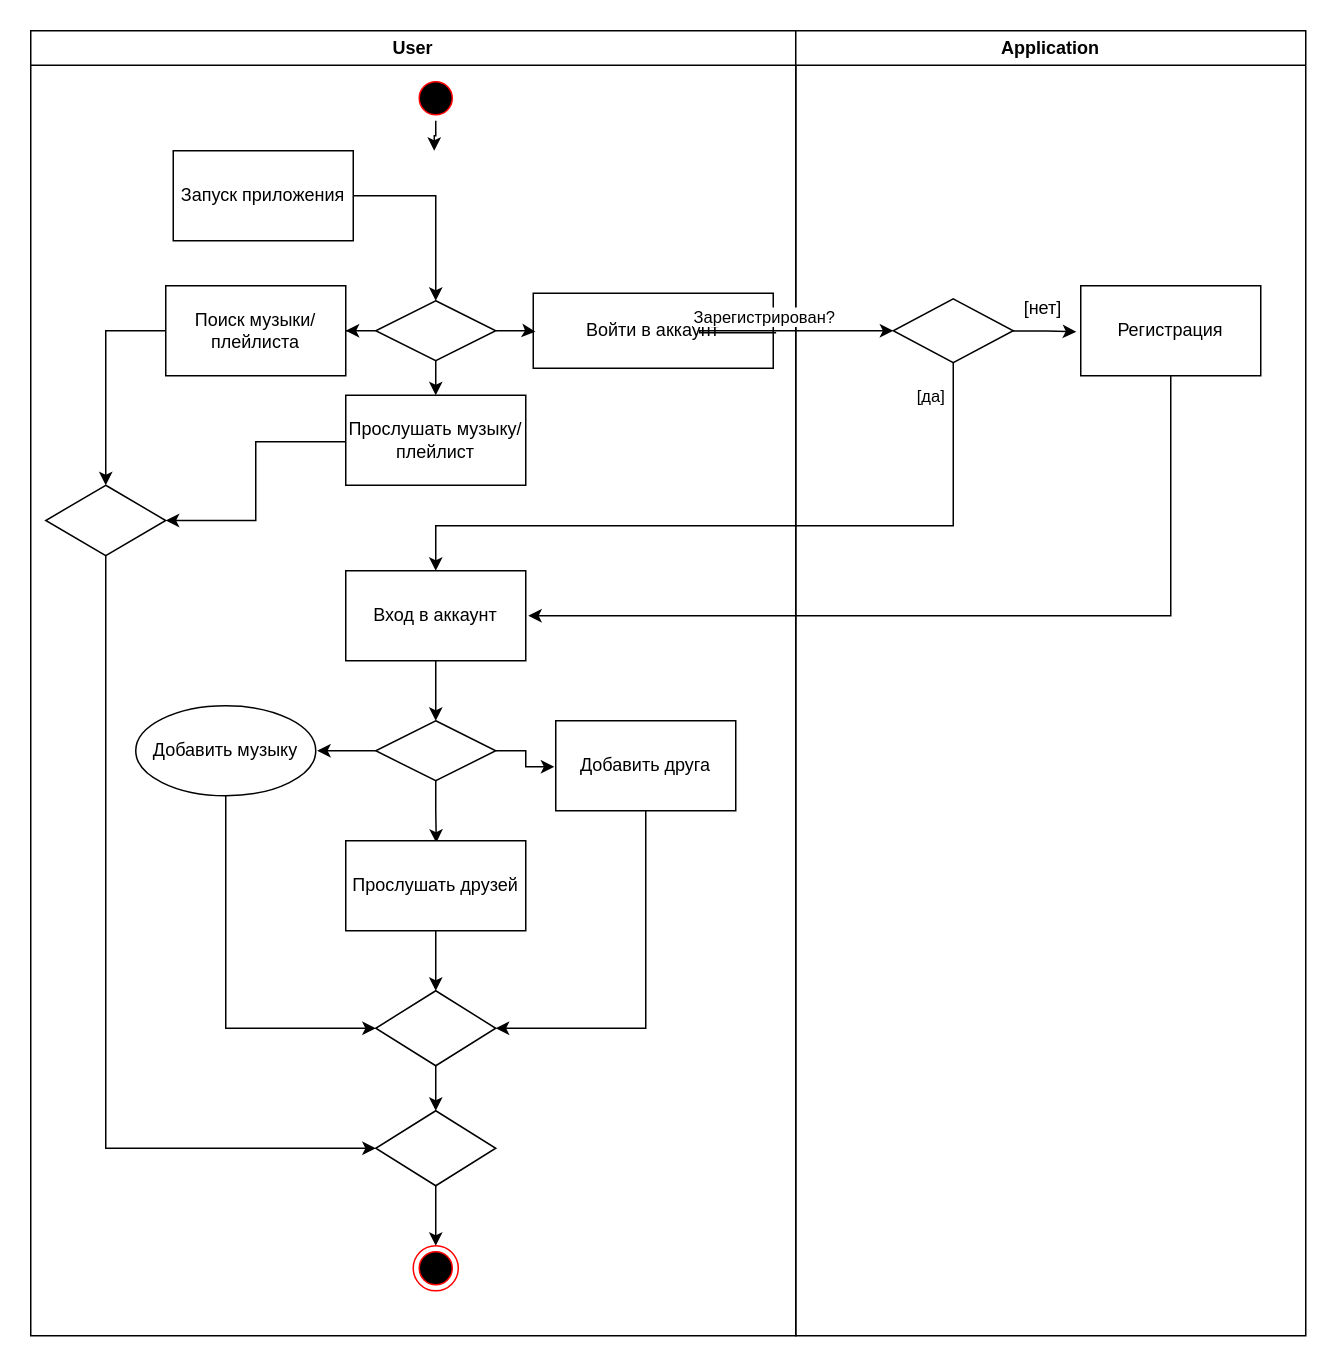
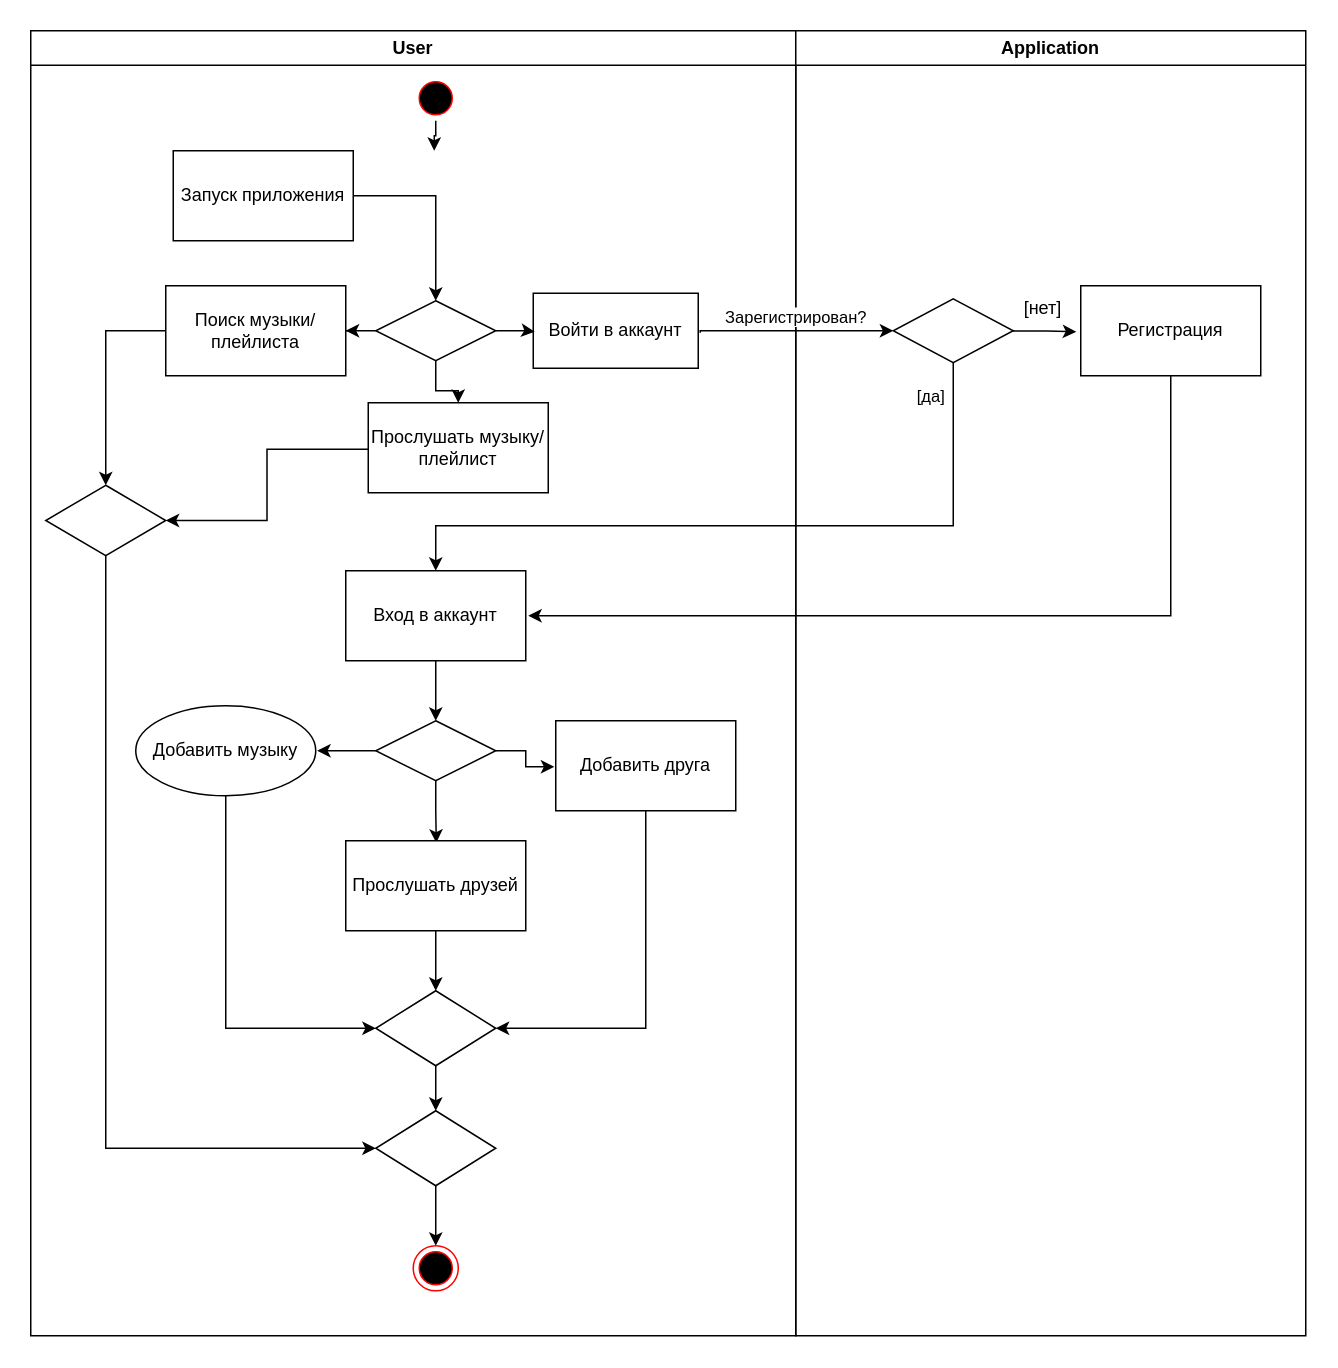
(653, 331) -> (616, 331)
(436, 440) -> (458, 448)
